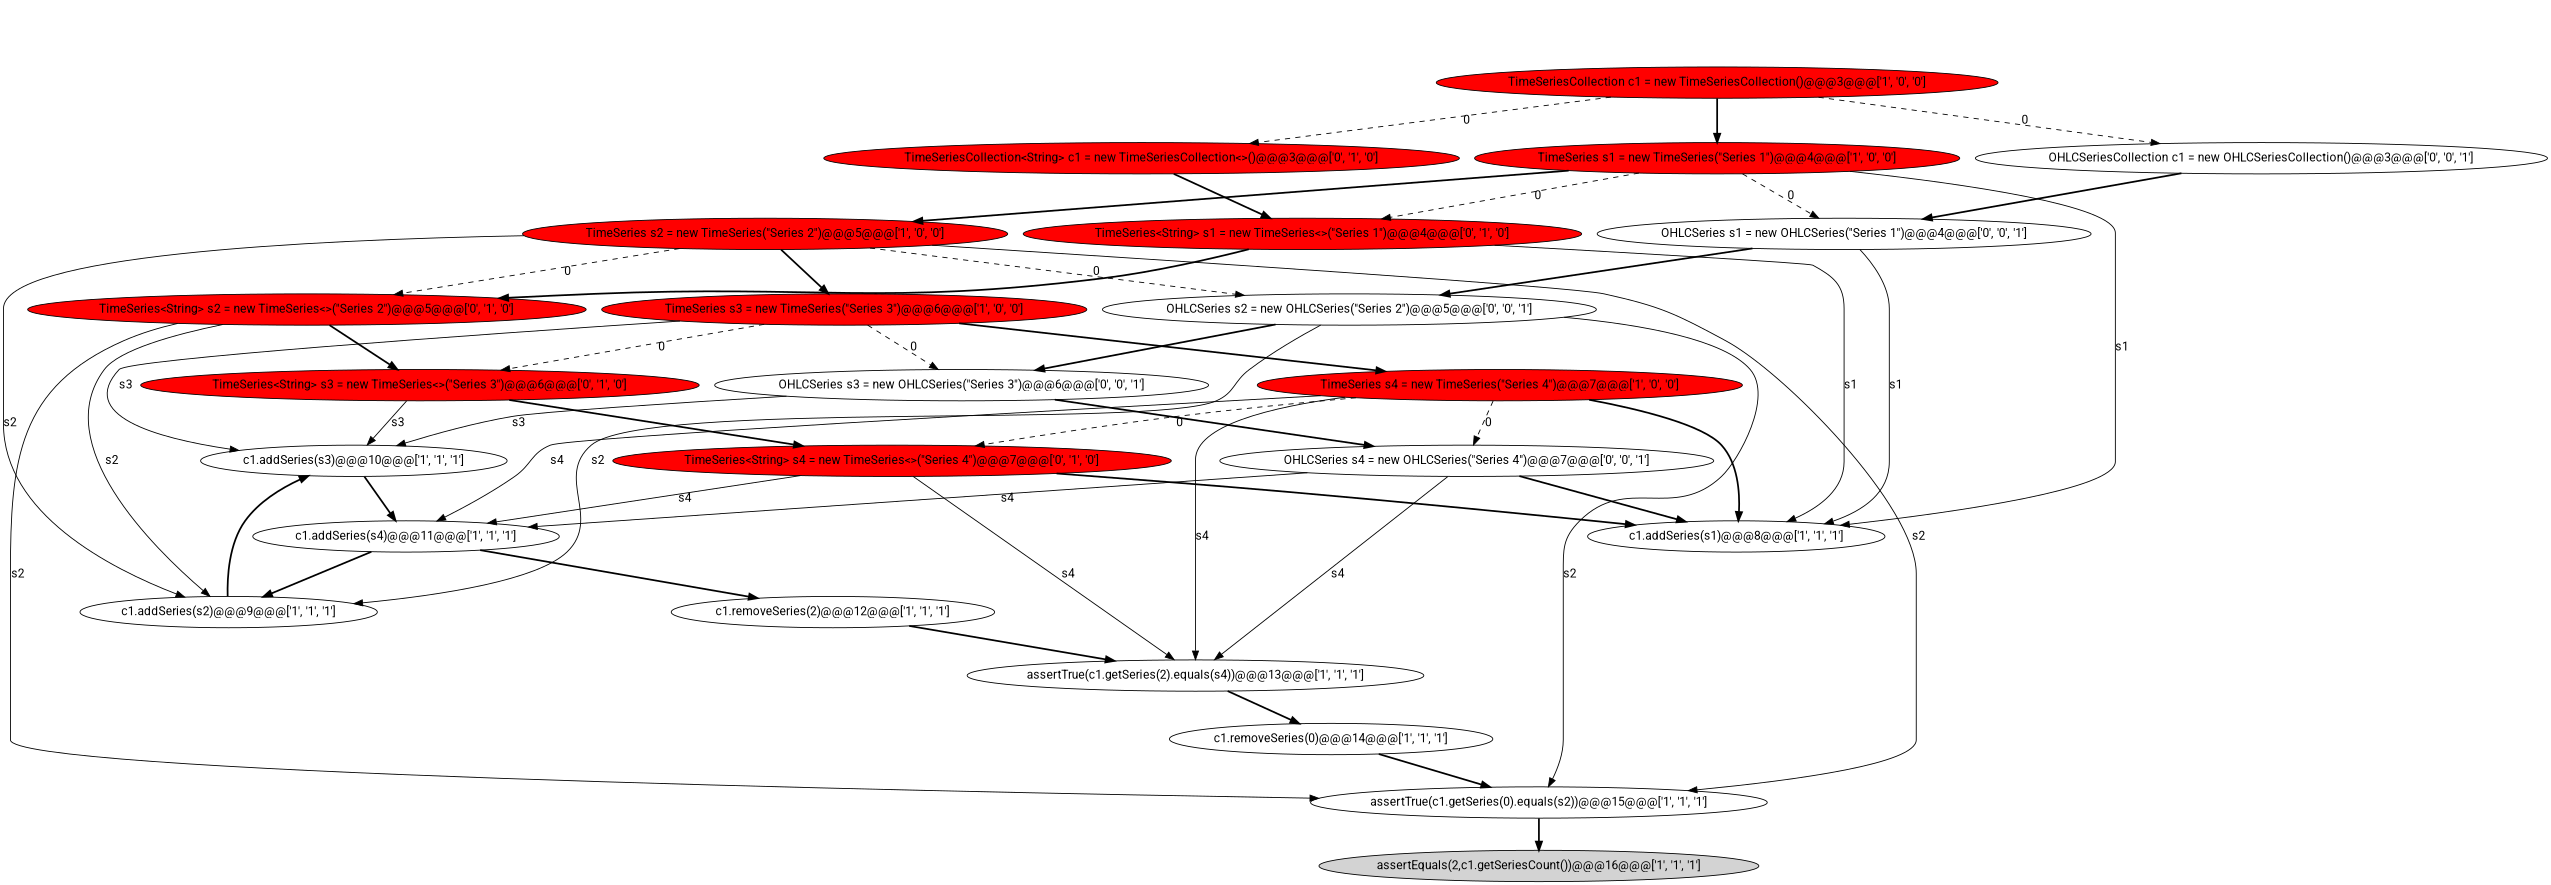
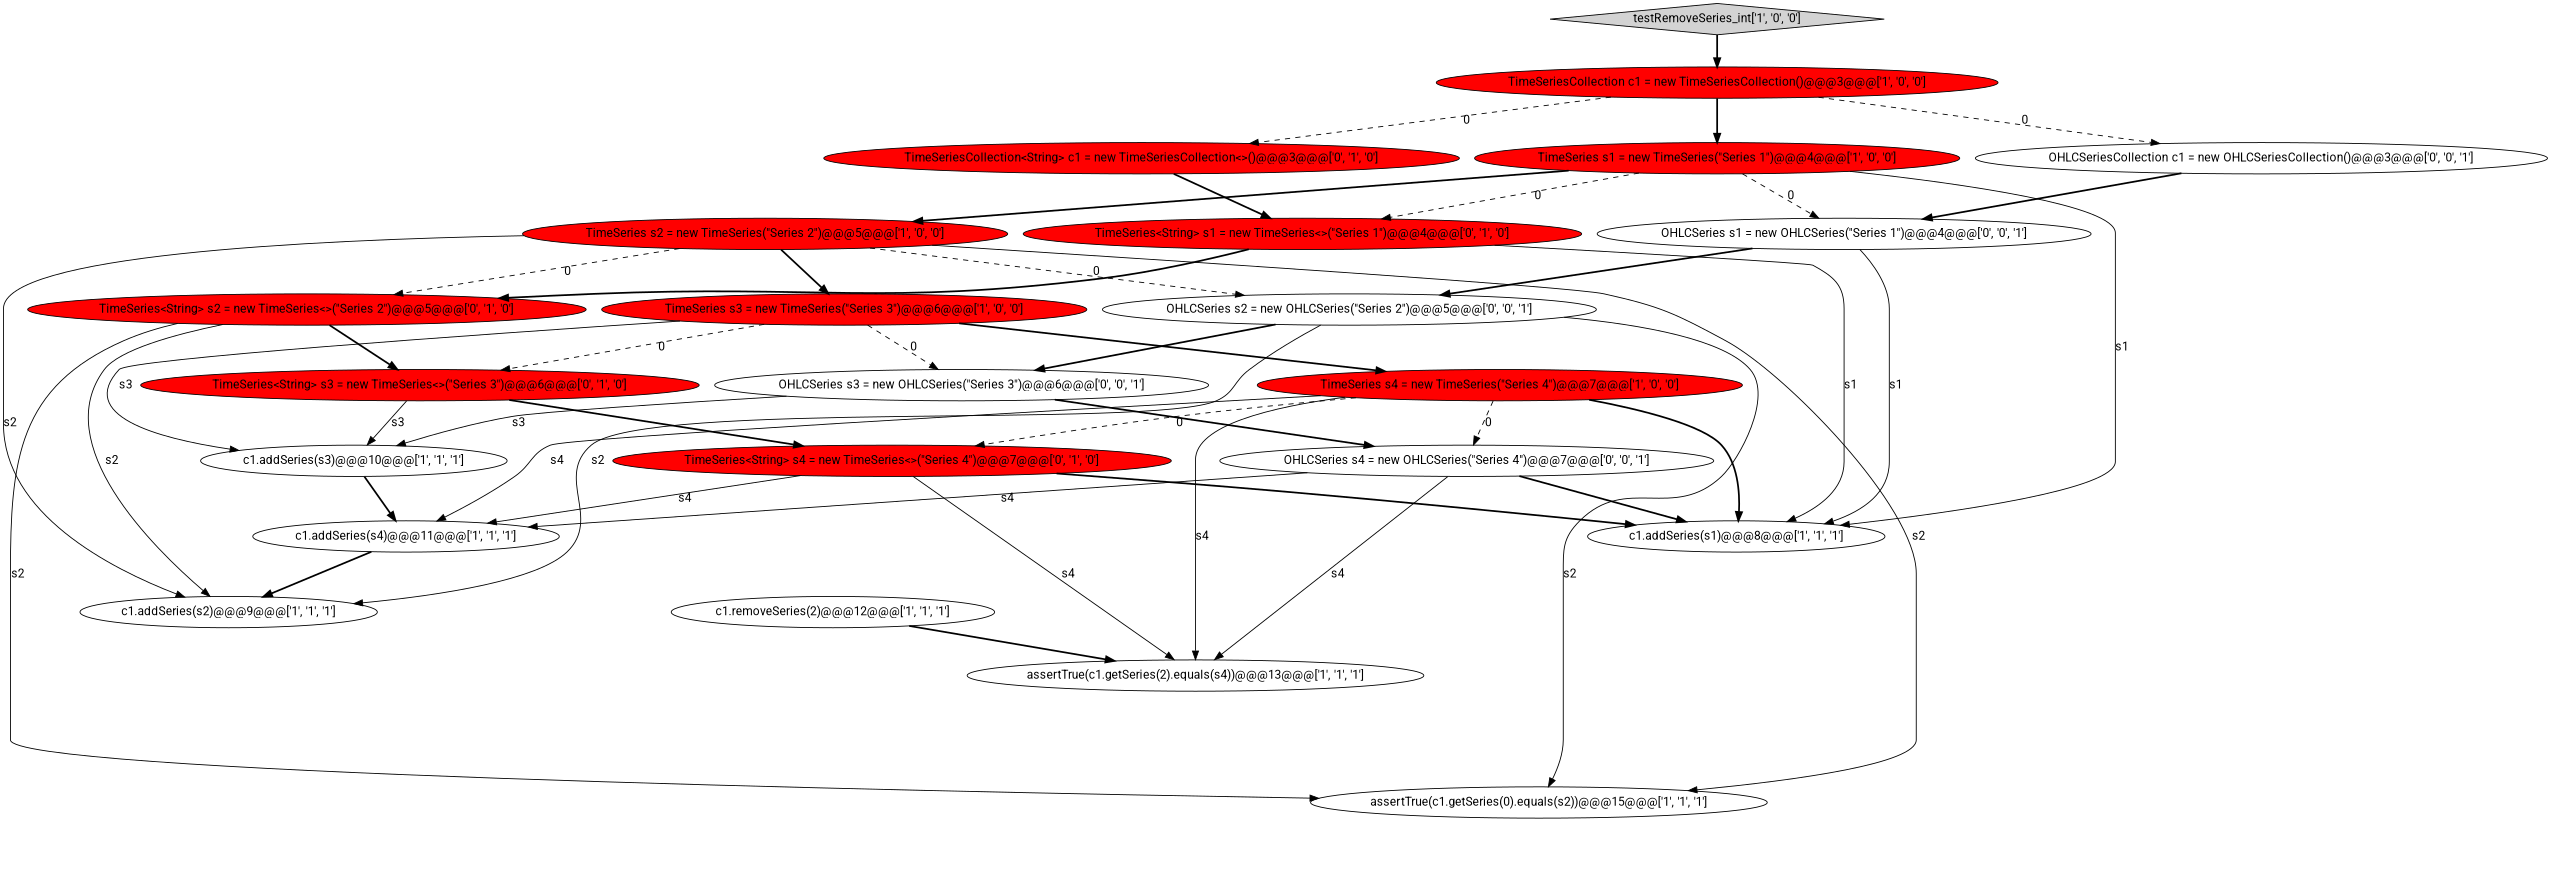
none -> (1717, 19)
(243, 525) -> none
(615, 573) -> none
(1331, 739) -> none
(1539, 866) -> none
